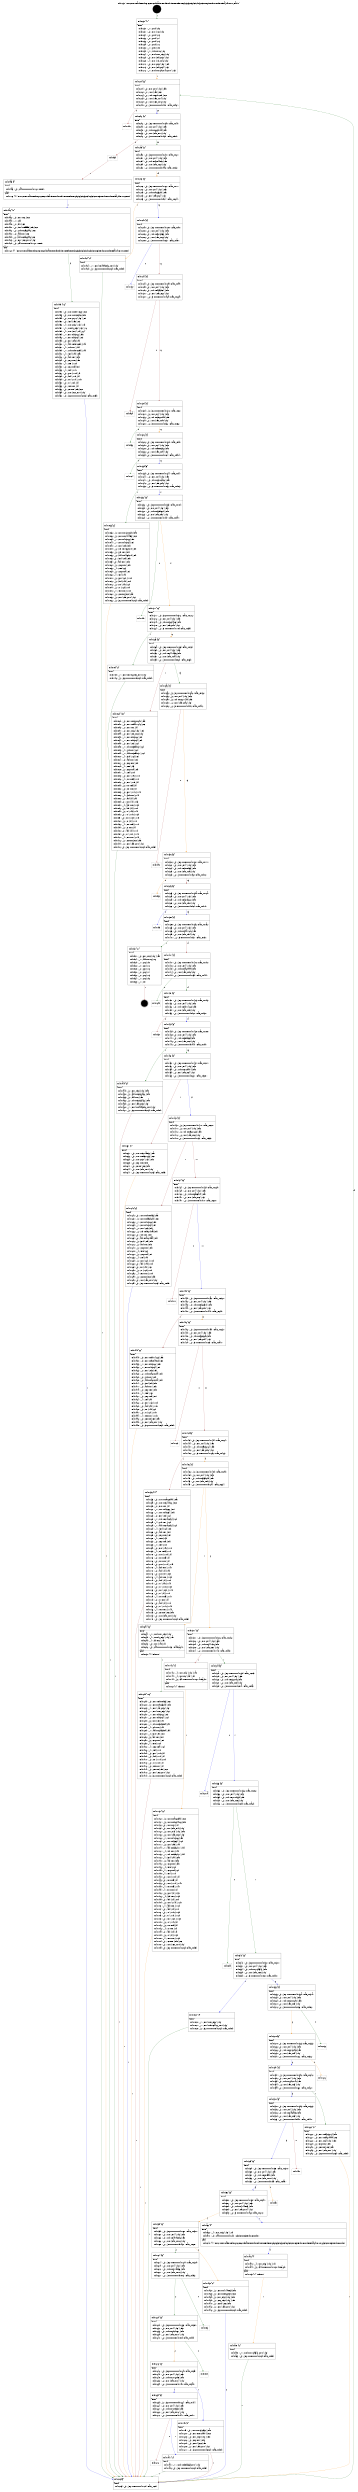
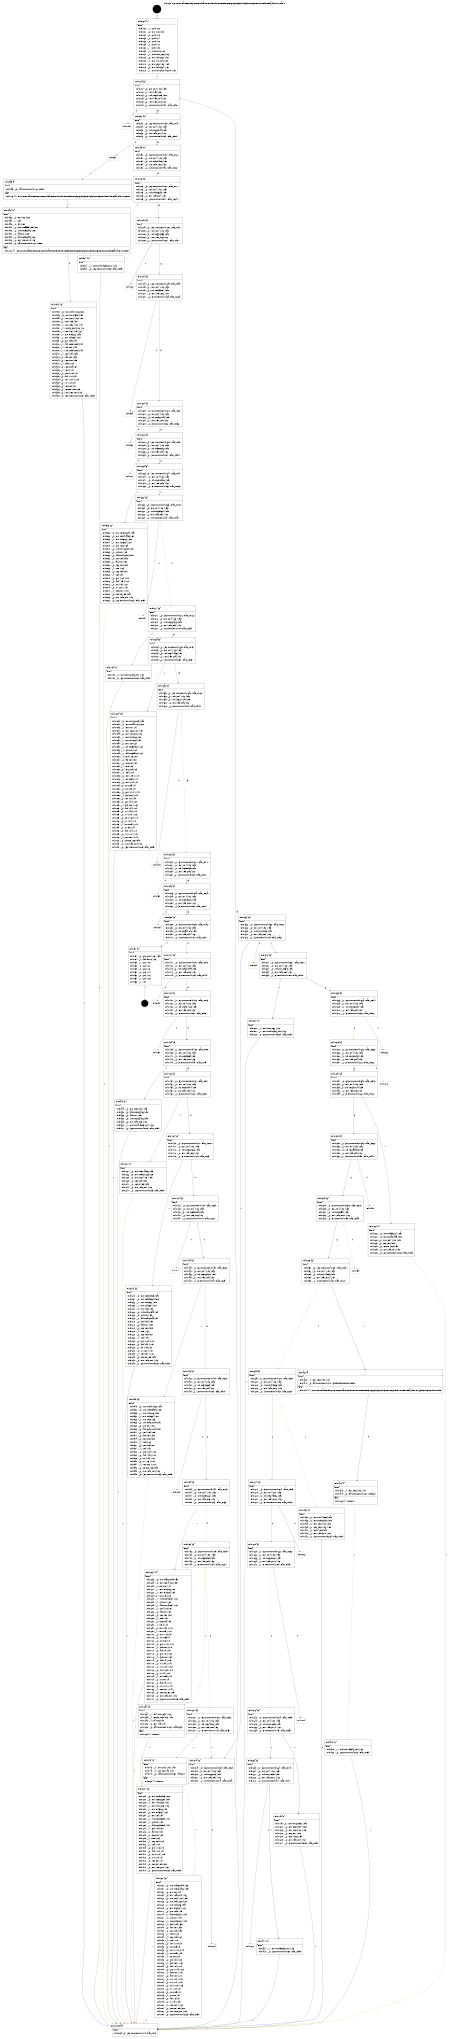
(234, 1735) -> (240, 1350)
